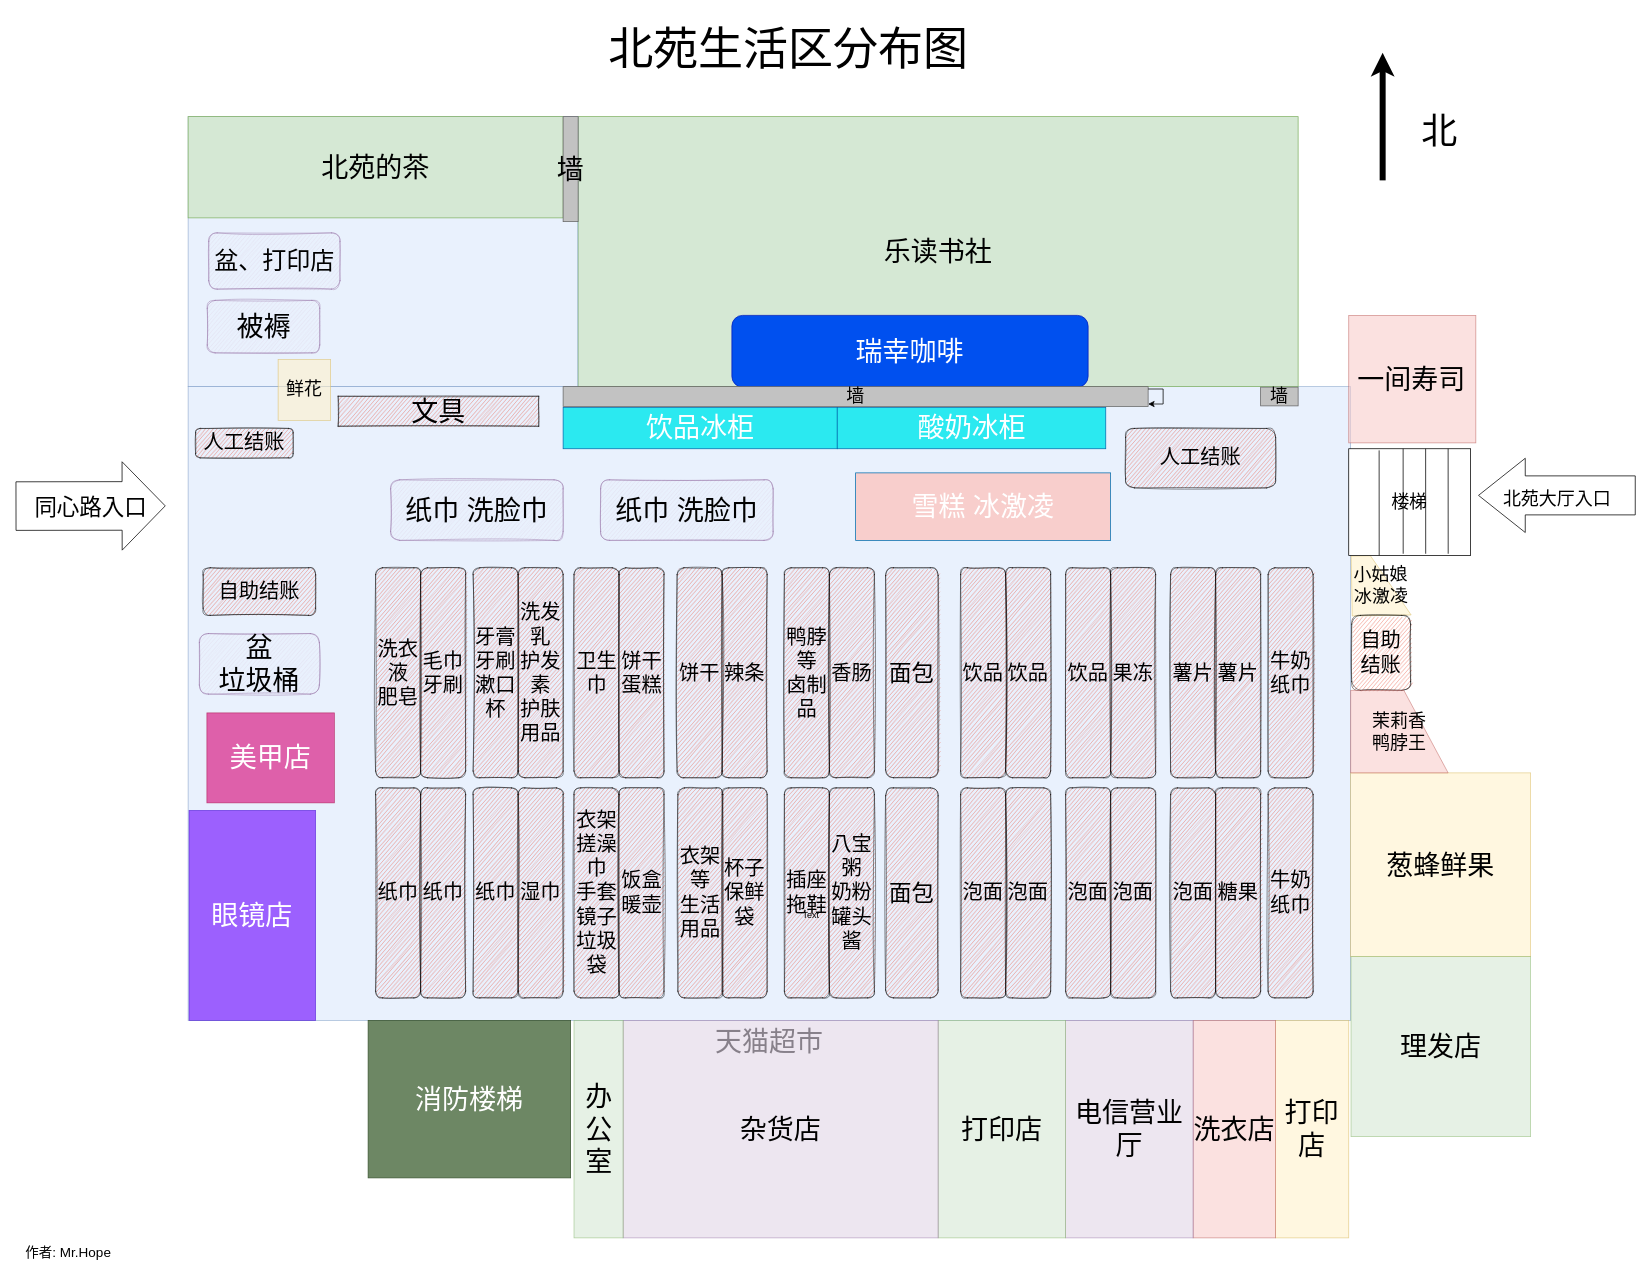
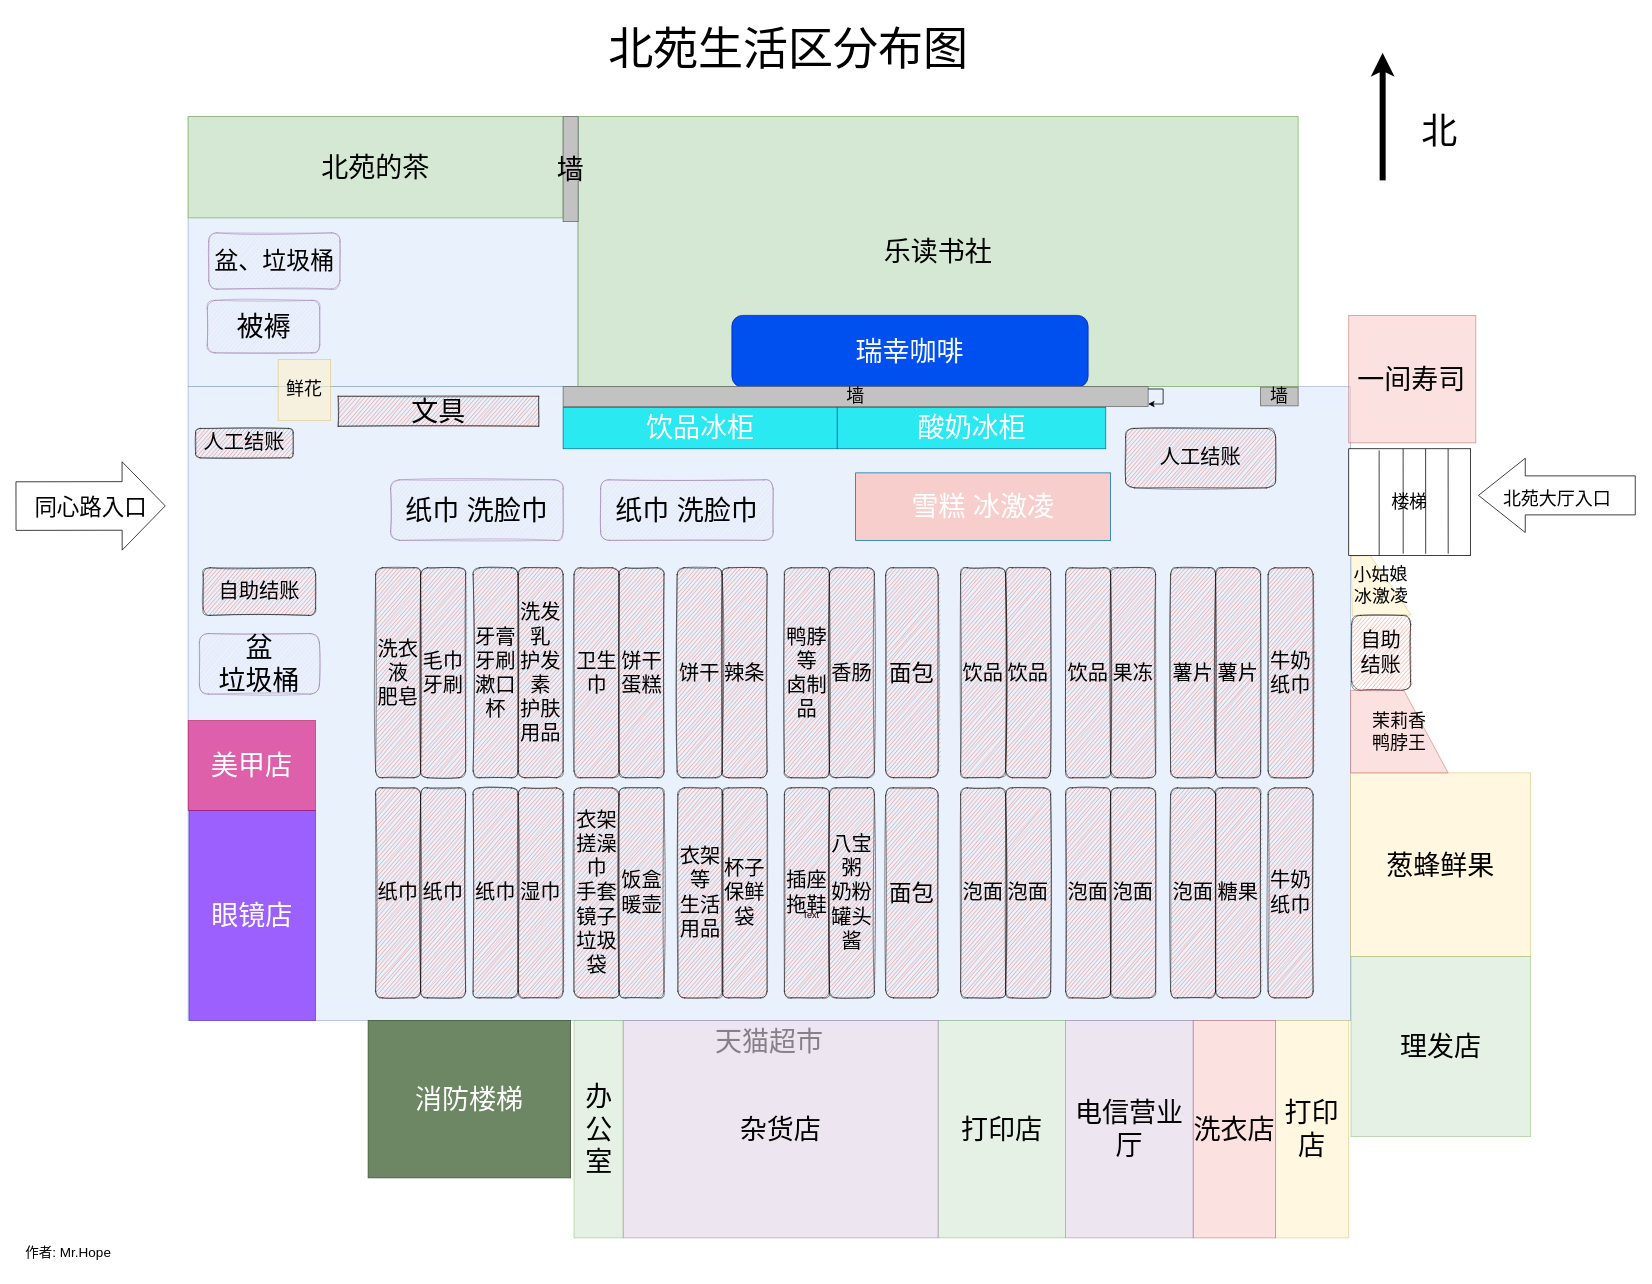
(275, 261) -> (275, 261)
(270, 758) -> (252, 765)
